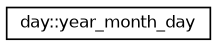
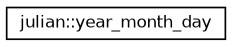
(109, 23) -> (116, 23)
